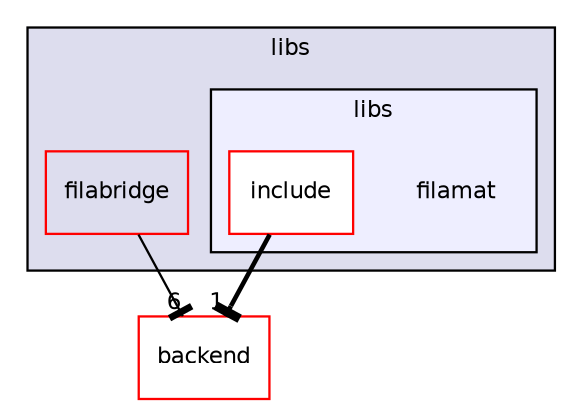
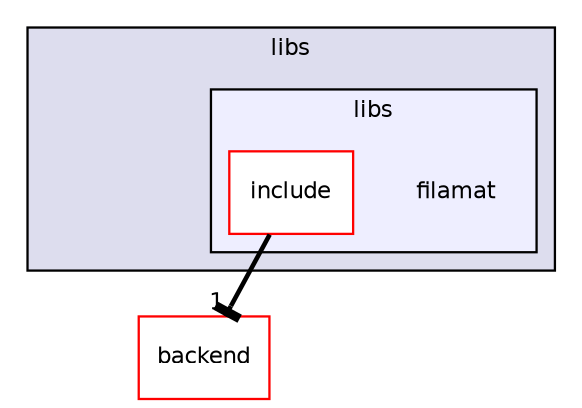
(117, 193) -> none
